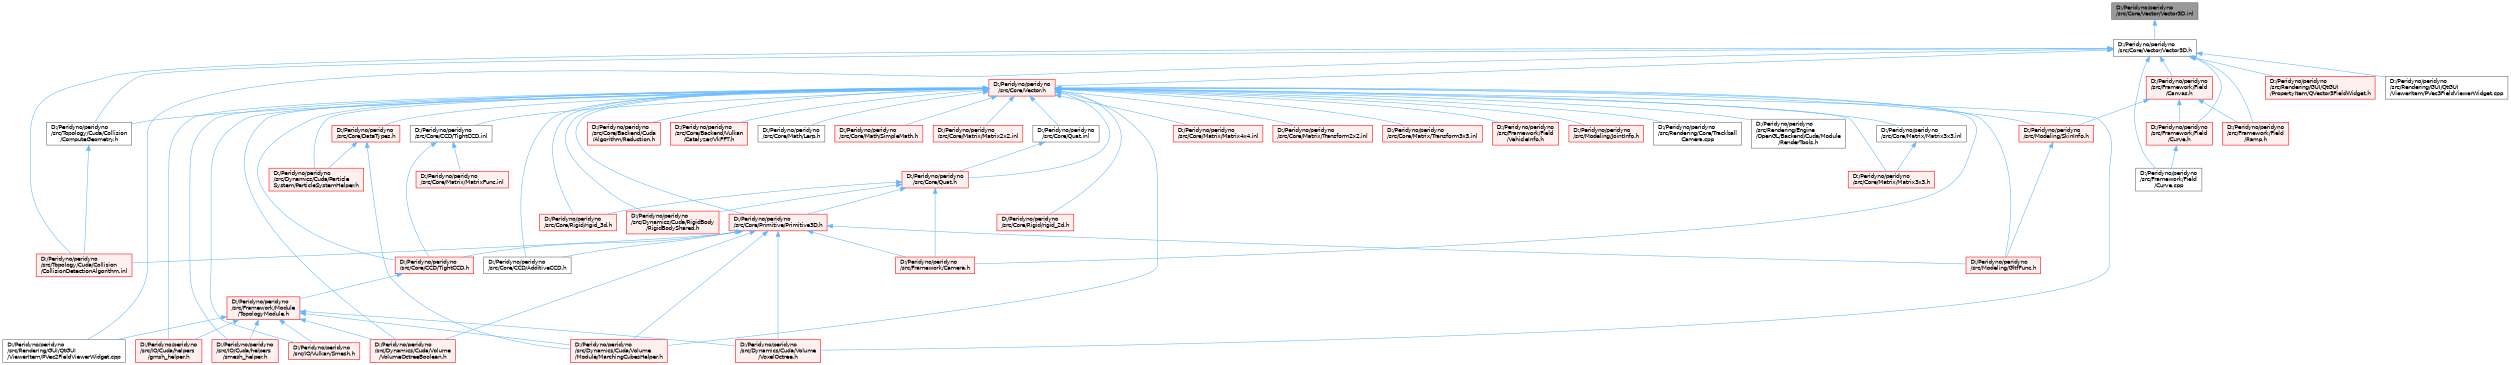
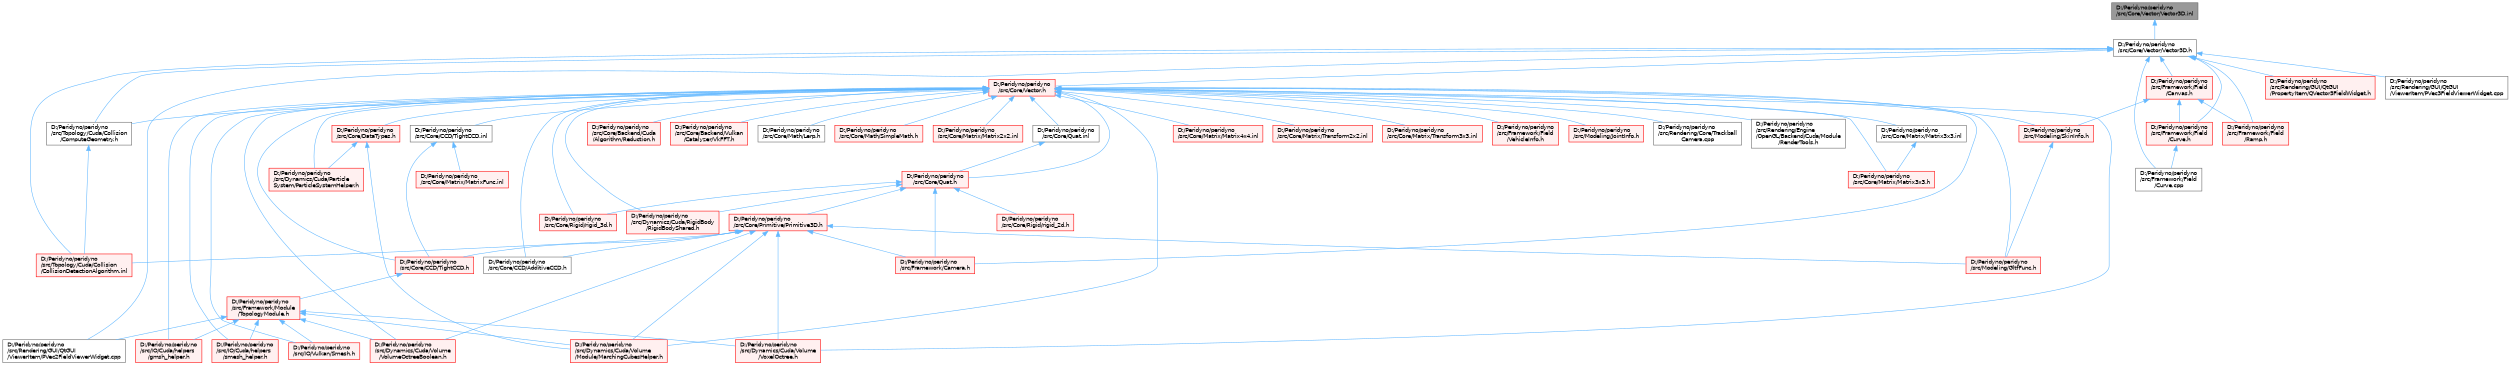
(577, 127) -> none
(1118, 150) -> (988, 202)
